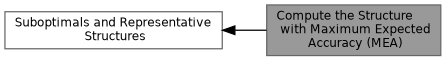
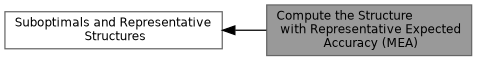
(354, 30) -> (369, 30)
